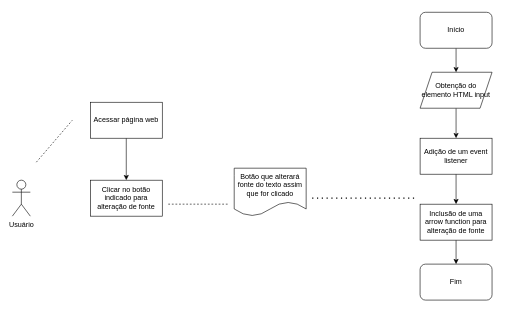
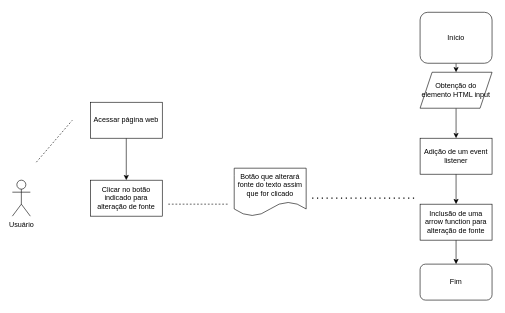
(456, 30) -> (456, 38)
